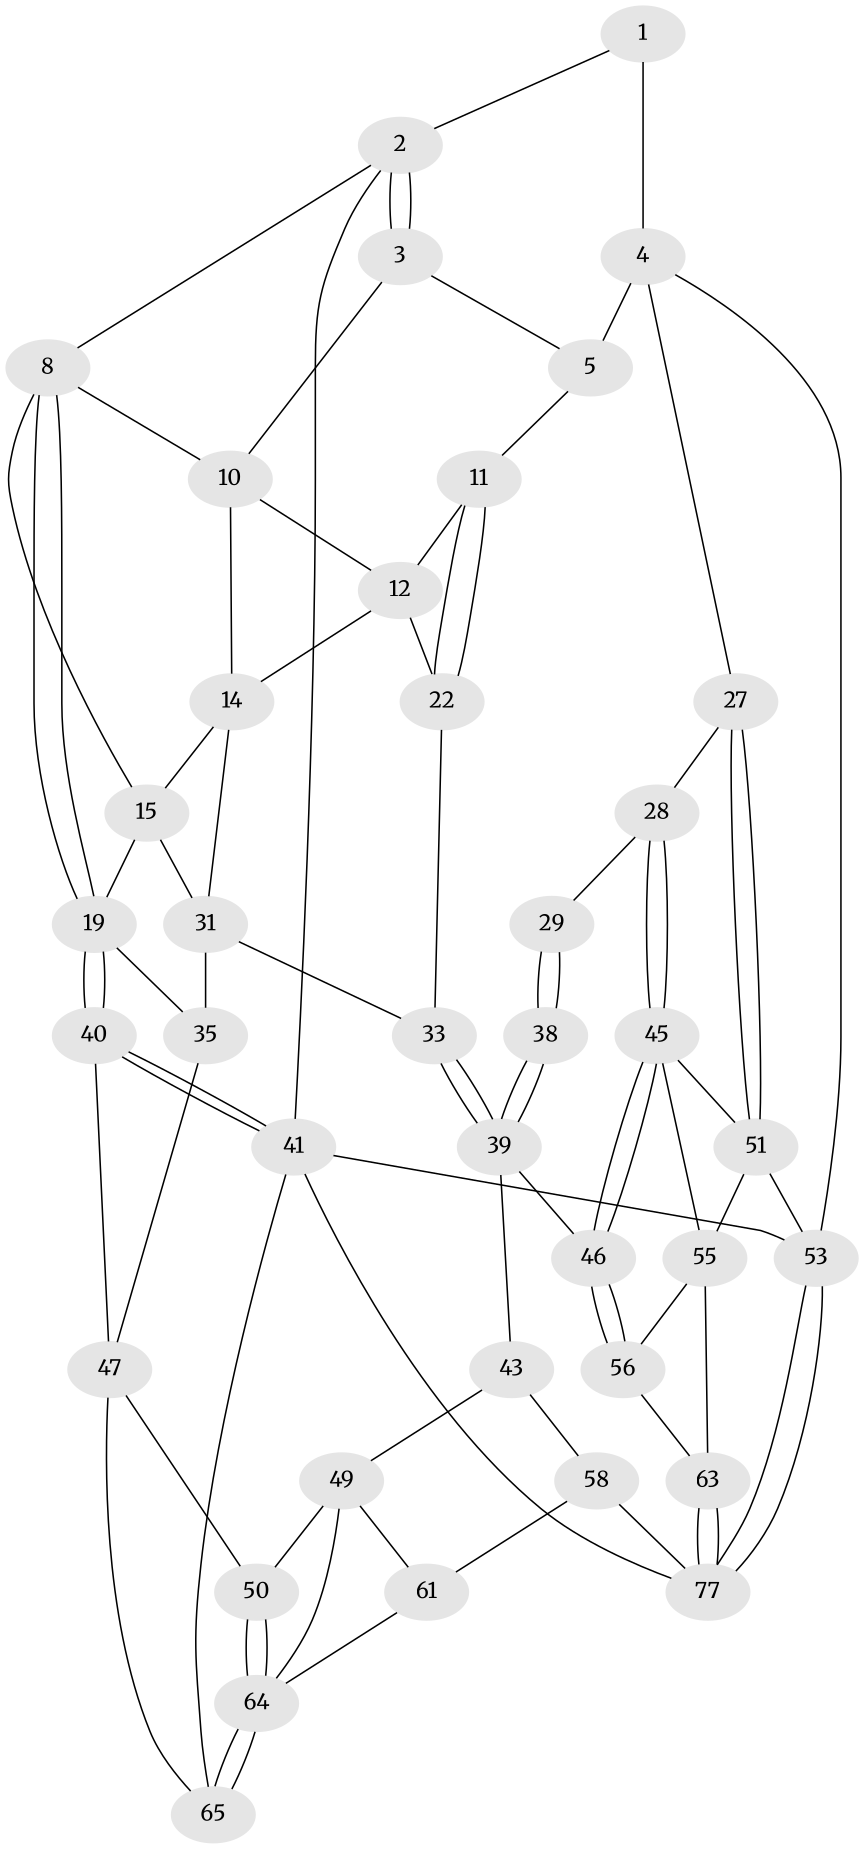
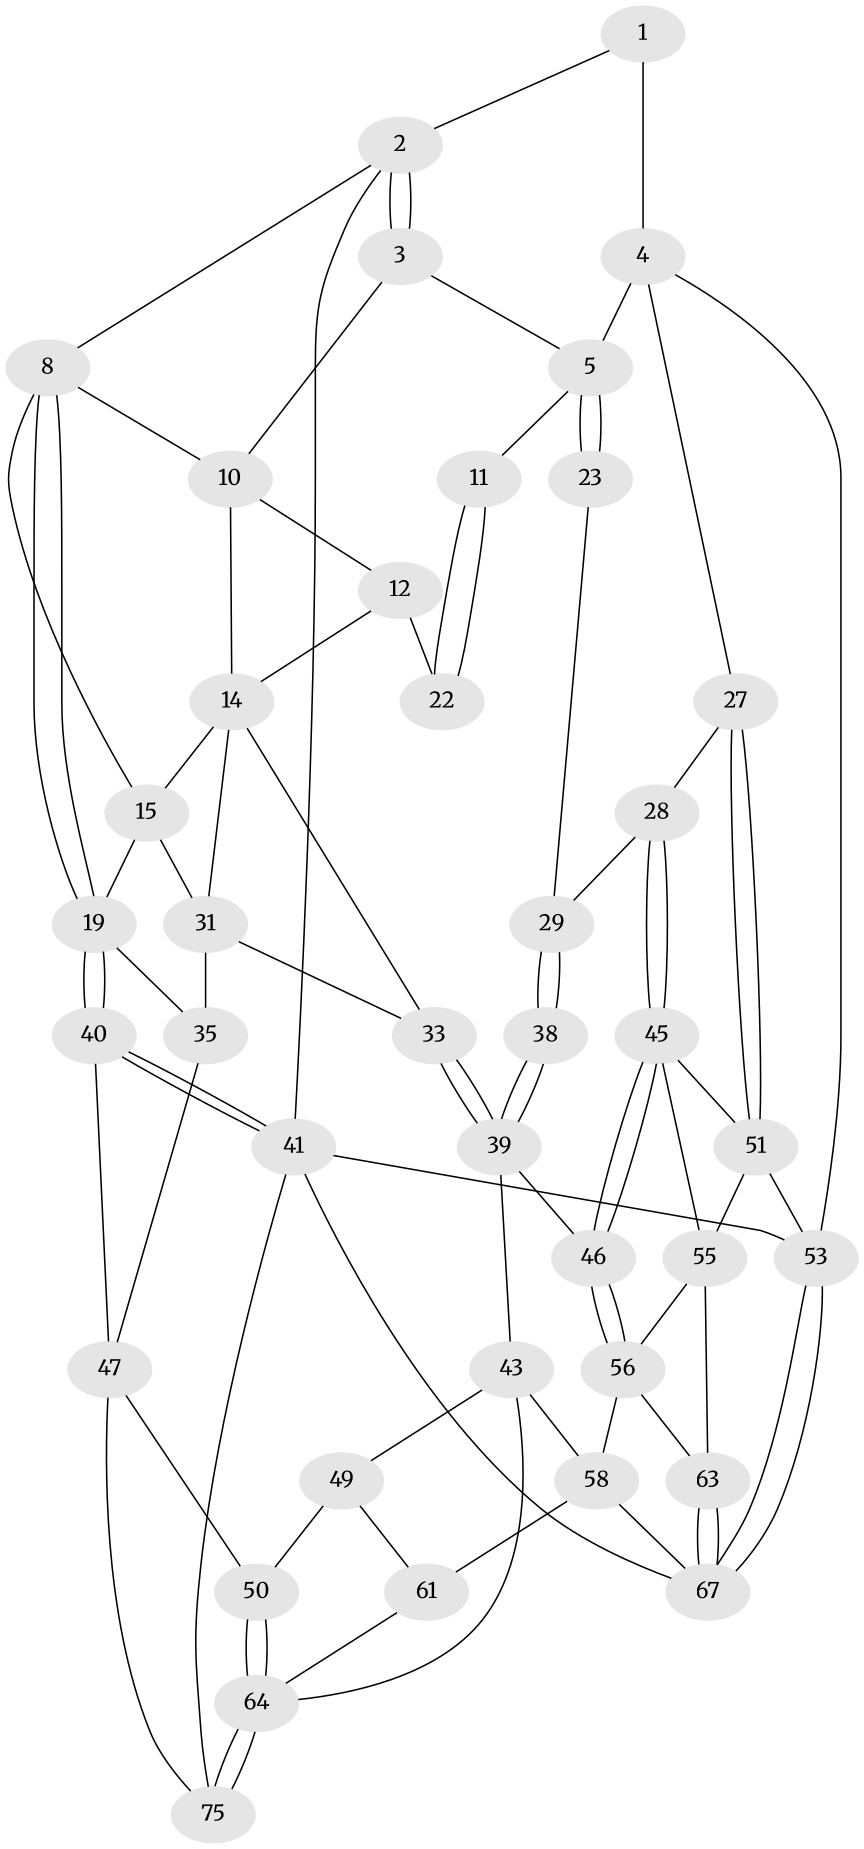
none -> (591, 479)
(440, 535) -> none
(438, 869) -> (333, 869)
none -> (610, 1425)
(708, 1592) -> (708, 1592)
(320, 1598) -> (489, 1609)
(213, 1815) -> (213, 1815)
